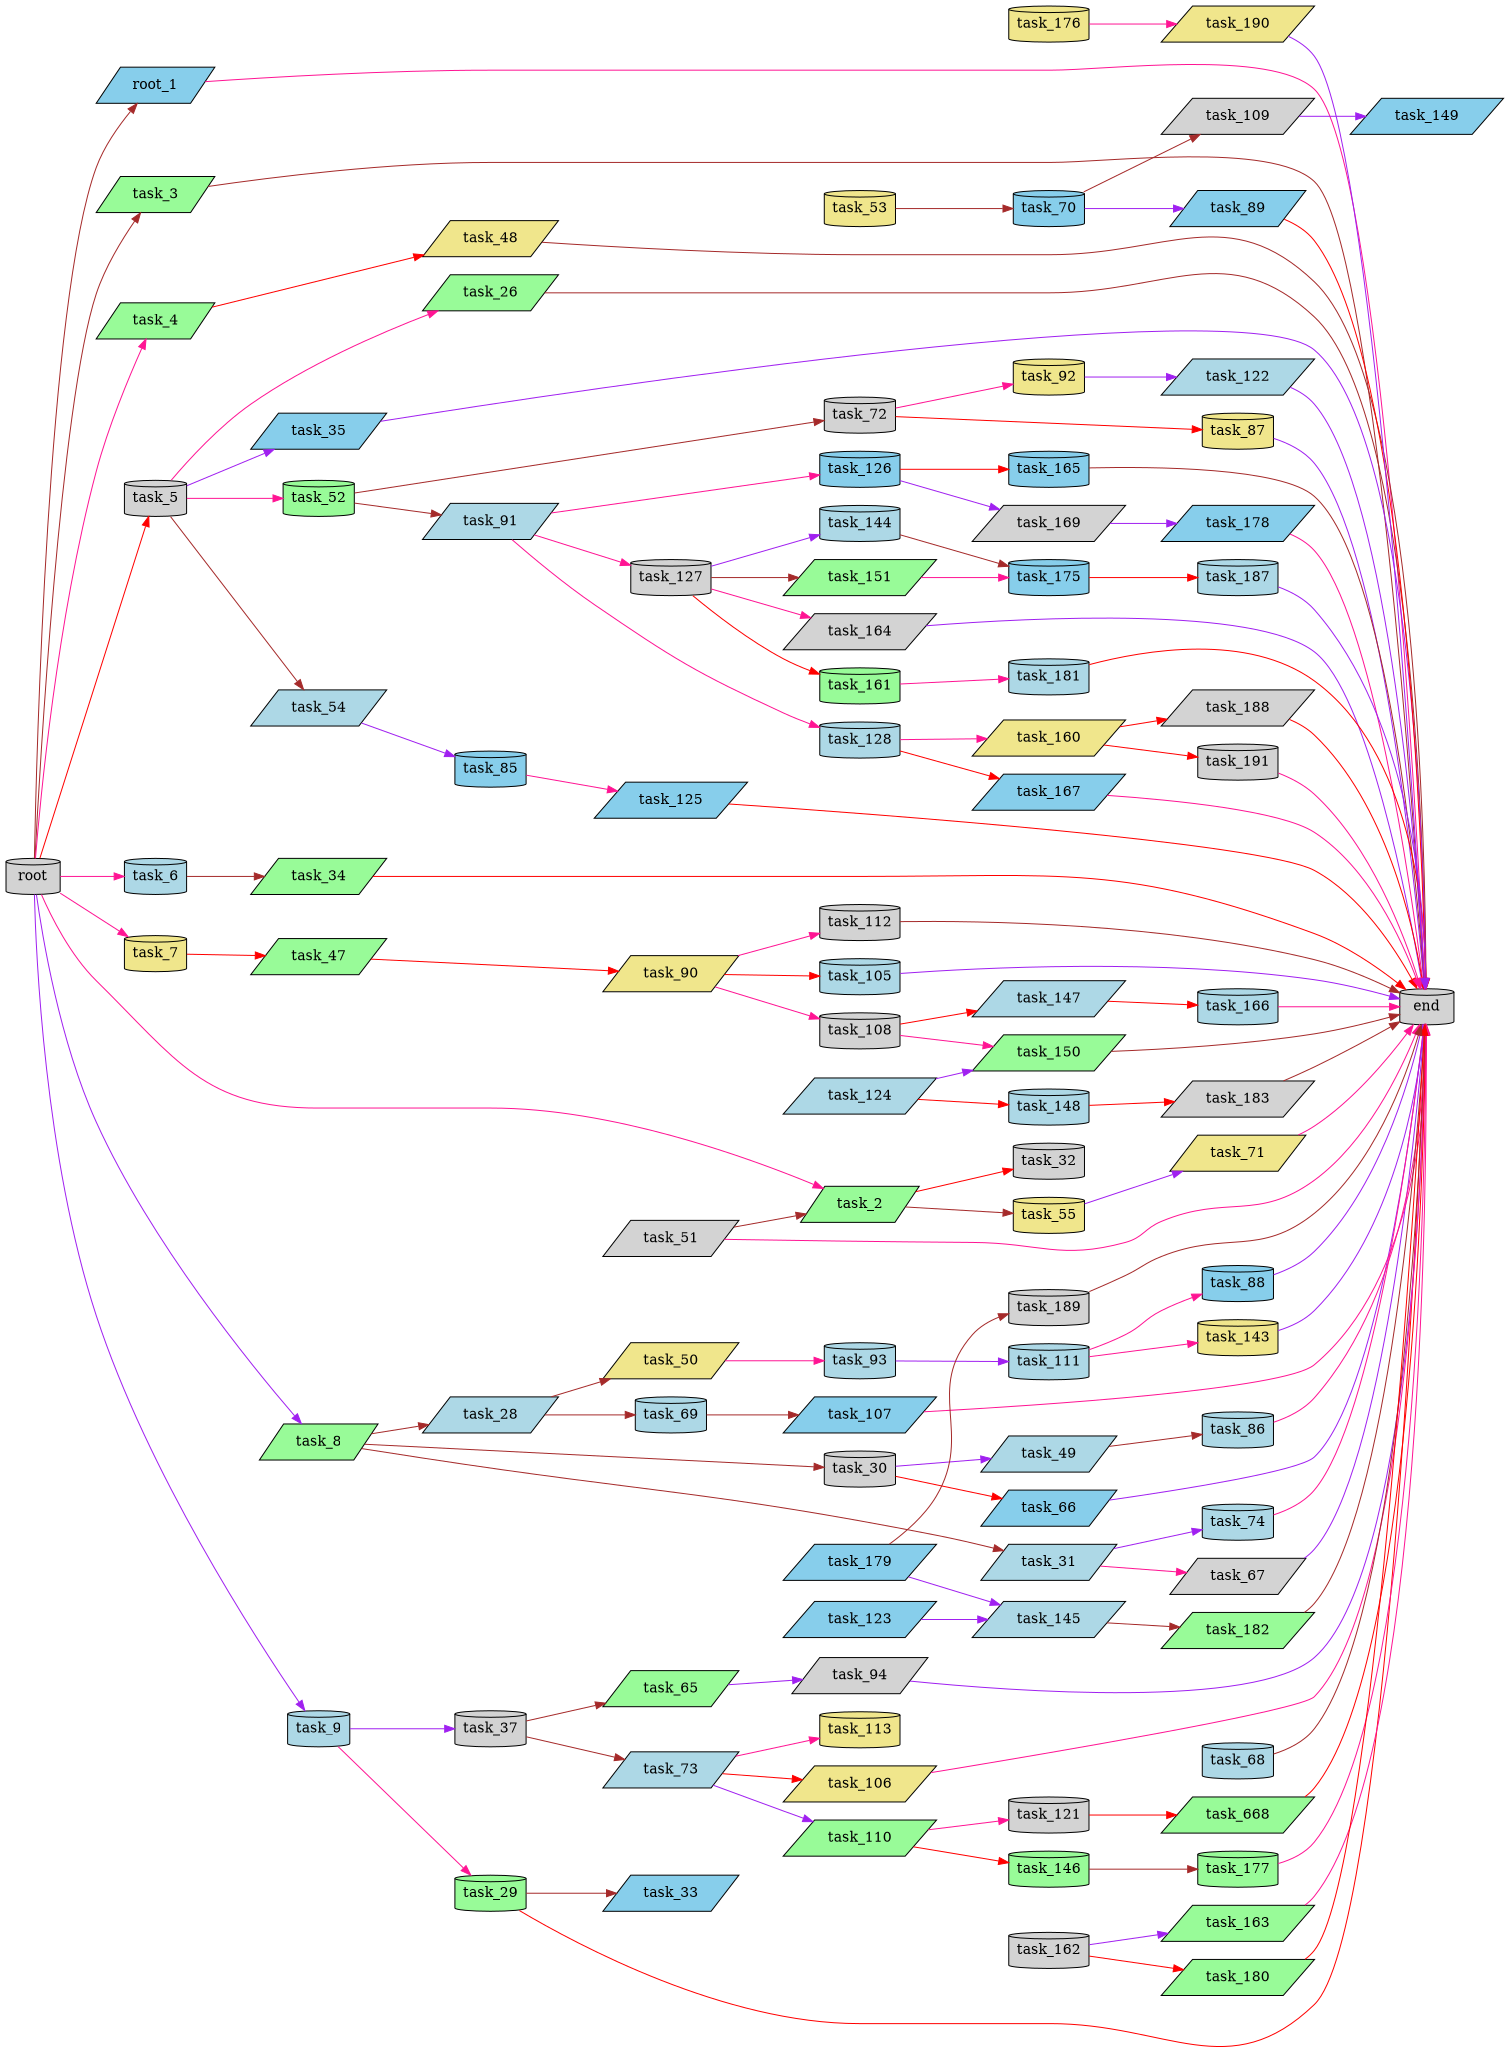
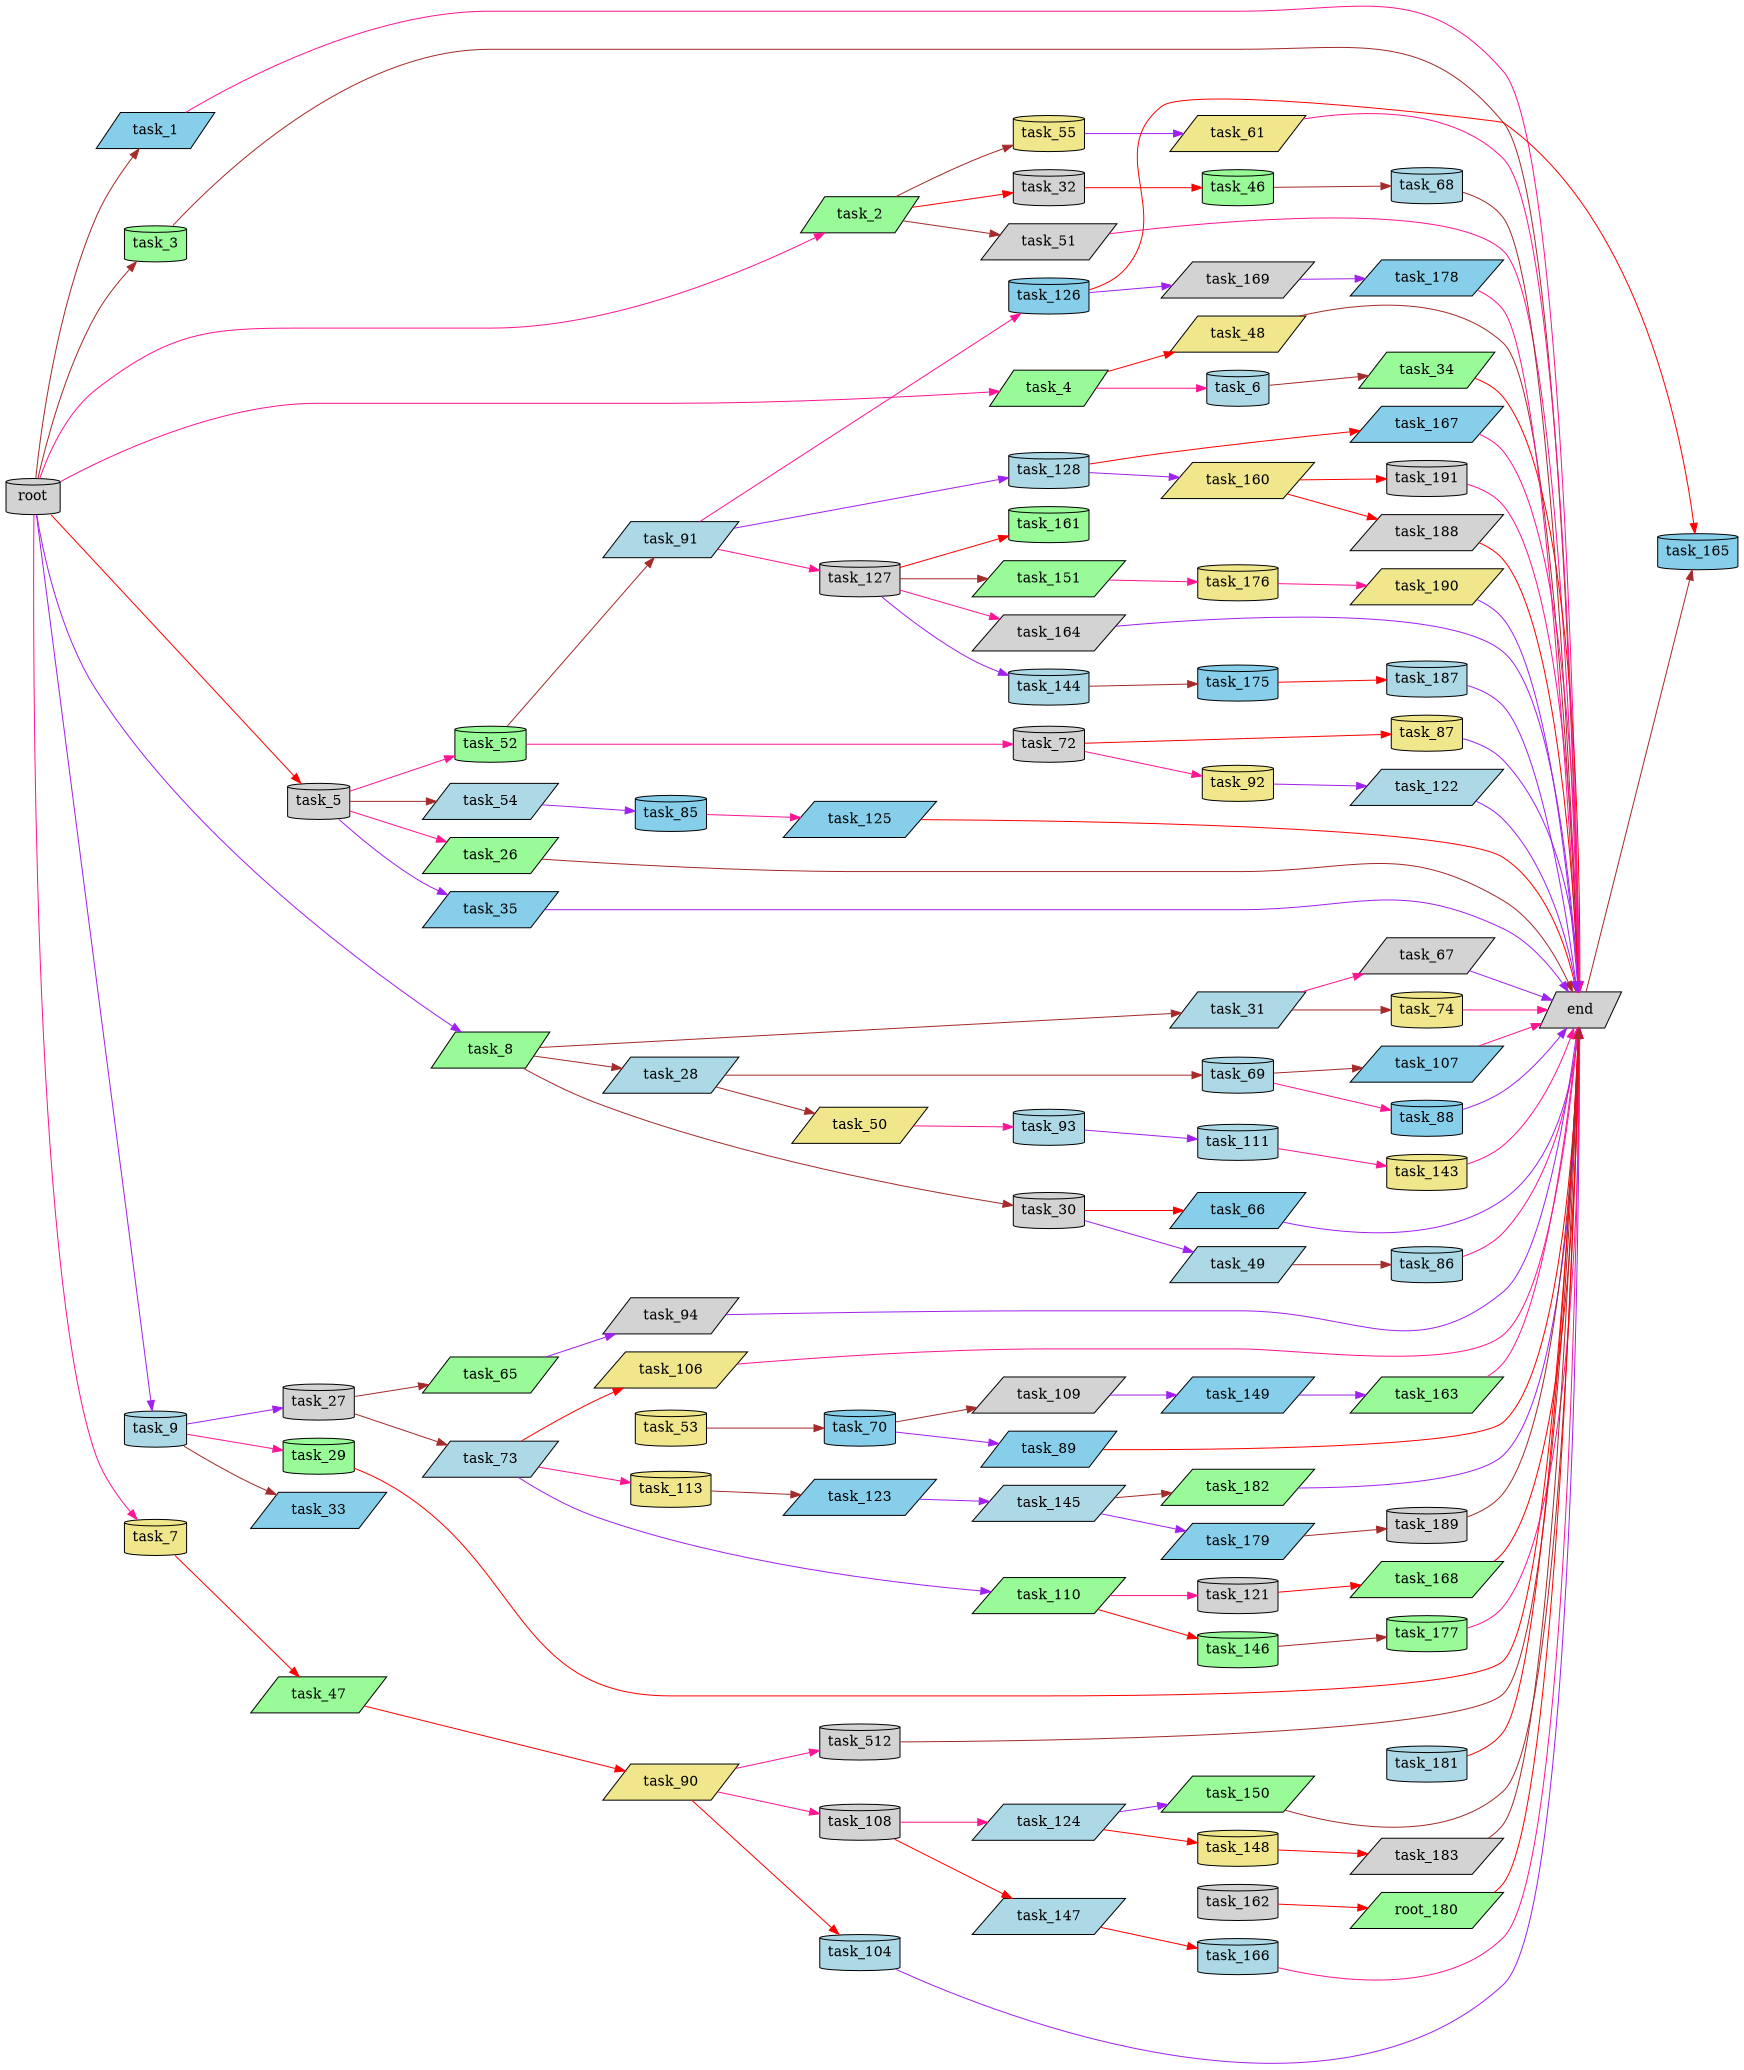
(156, 85) -> (156, 131)
none -> (1238, 188)
(156, 195) -> (156, 244)
(584, 458) -> (765, 744)
(1340, 532) -> (1638, 786)
(960, 578) -> (1148, 581)
(653, 644) -> (866, 504)
(949, 682) -> none
(938, 739) -> (1129, 475)
(87, 876) -> (1146, 388)
(860, 923) -> (860, 1742)
(860, 977) -> (860, 1953)
(1427, 1007) -> (1580, 1010)
(942, 1040) -> (939, 1822)
(1049, 1107) -> (1238, 1848)
(1238, 1153) -> (1238, 134)
(1383, 1201) -> (1532, 1113)
(765, 1221) -> (947, 227)
(1141, 1324) -> (1327, 1096)
(1394, 1332) -> (1532, 1402)
none -> (751, 1493)
(1238, 1522) -> (1427, 1010)
(1153, 1540) -> (1337, 1010)
(950, 1589) -> (1138, 1521)
(490, 1729) -> (319, 1402)
(1238, 1815) -> (1427, 1580)
(566, 1893) -> (225, 1470)
(1123, 1940) -> (1327, 1395)
(1238, 1977) -> (1427, 1910)
